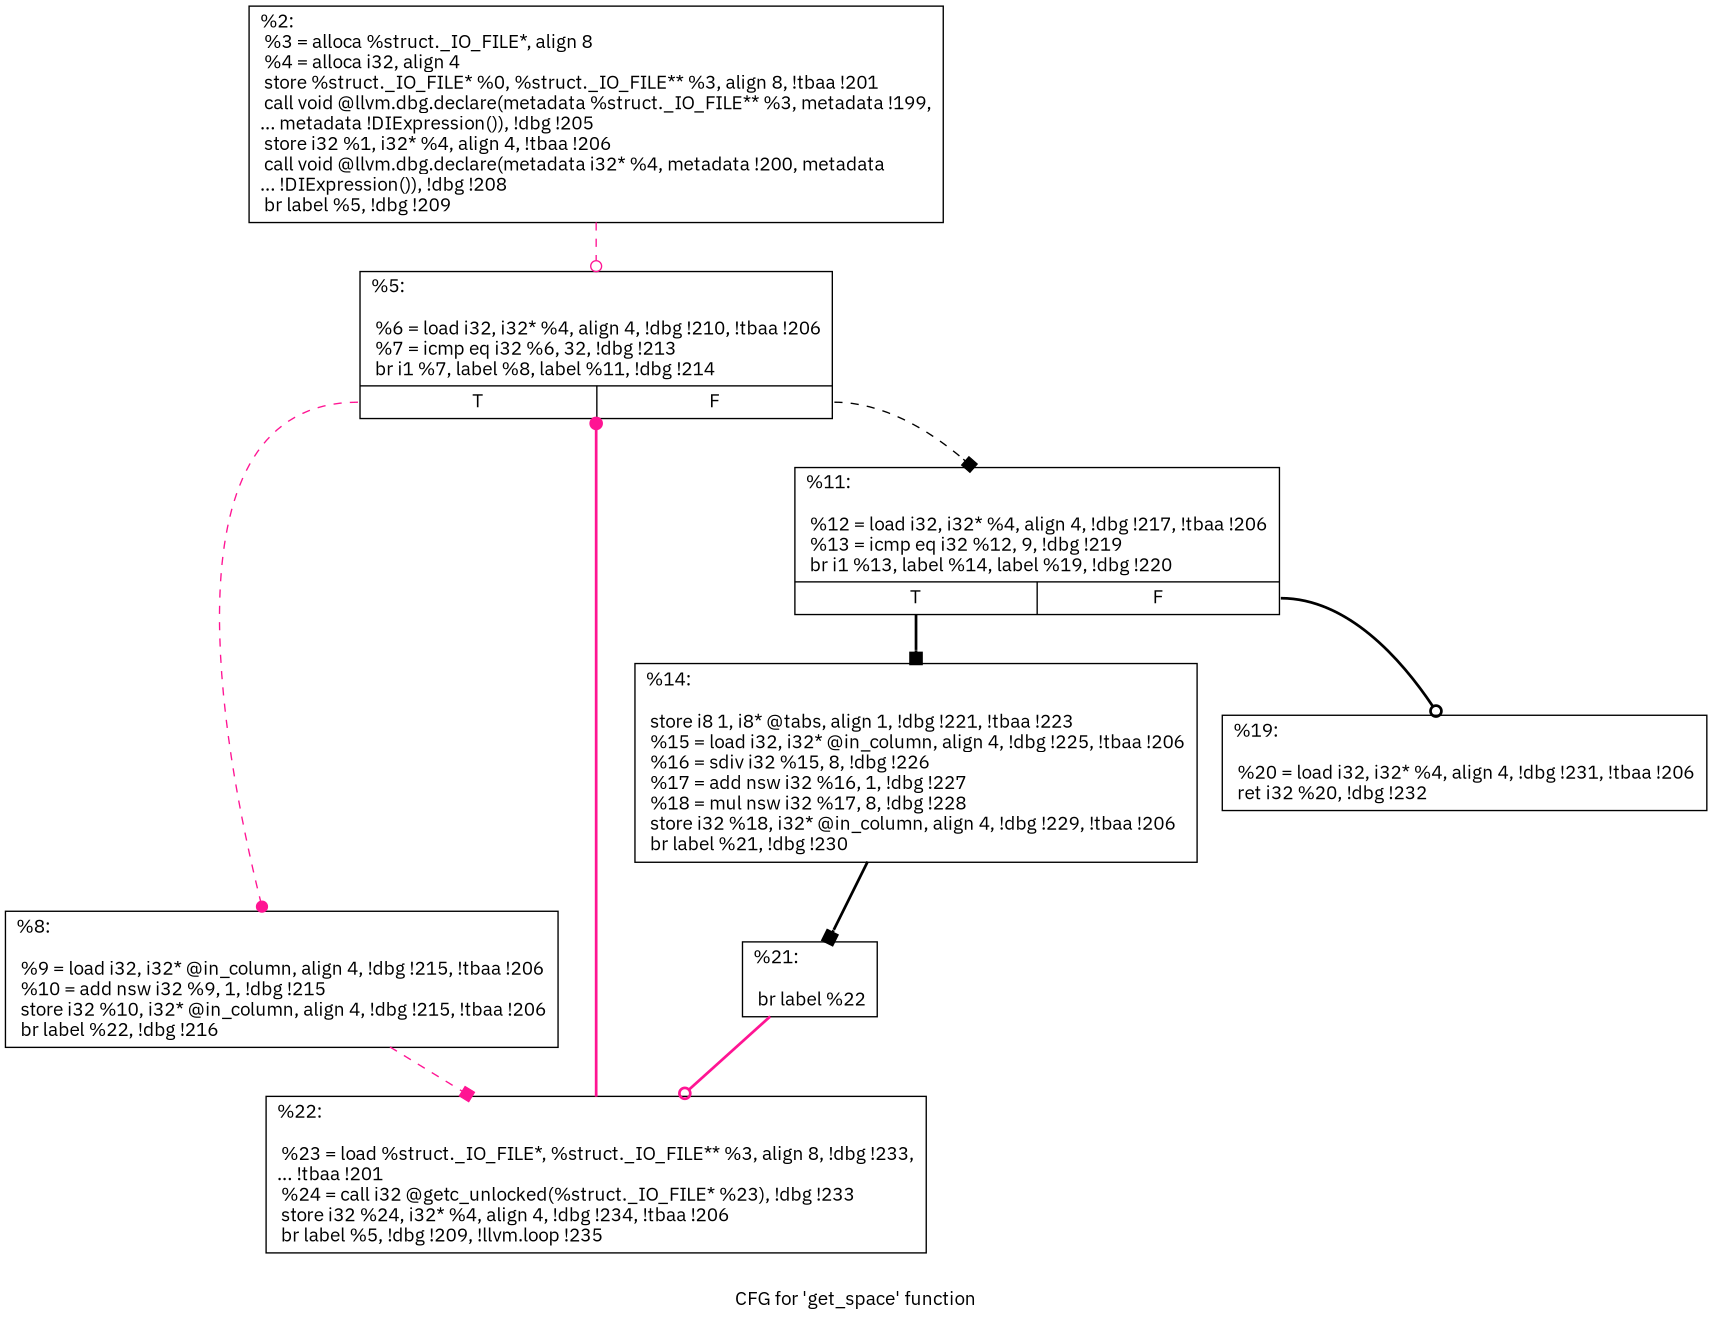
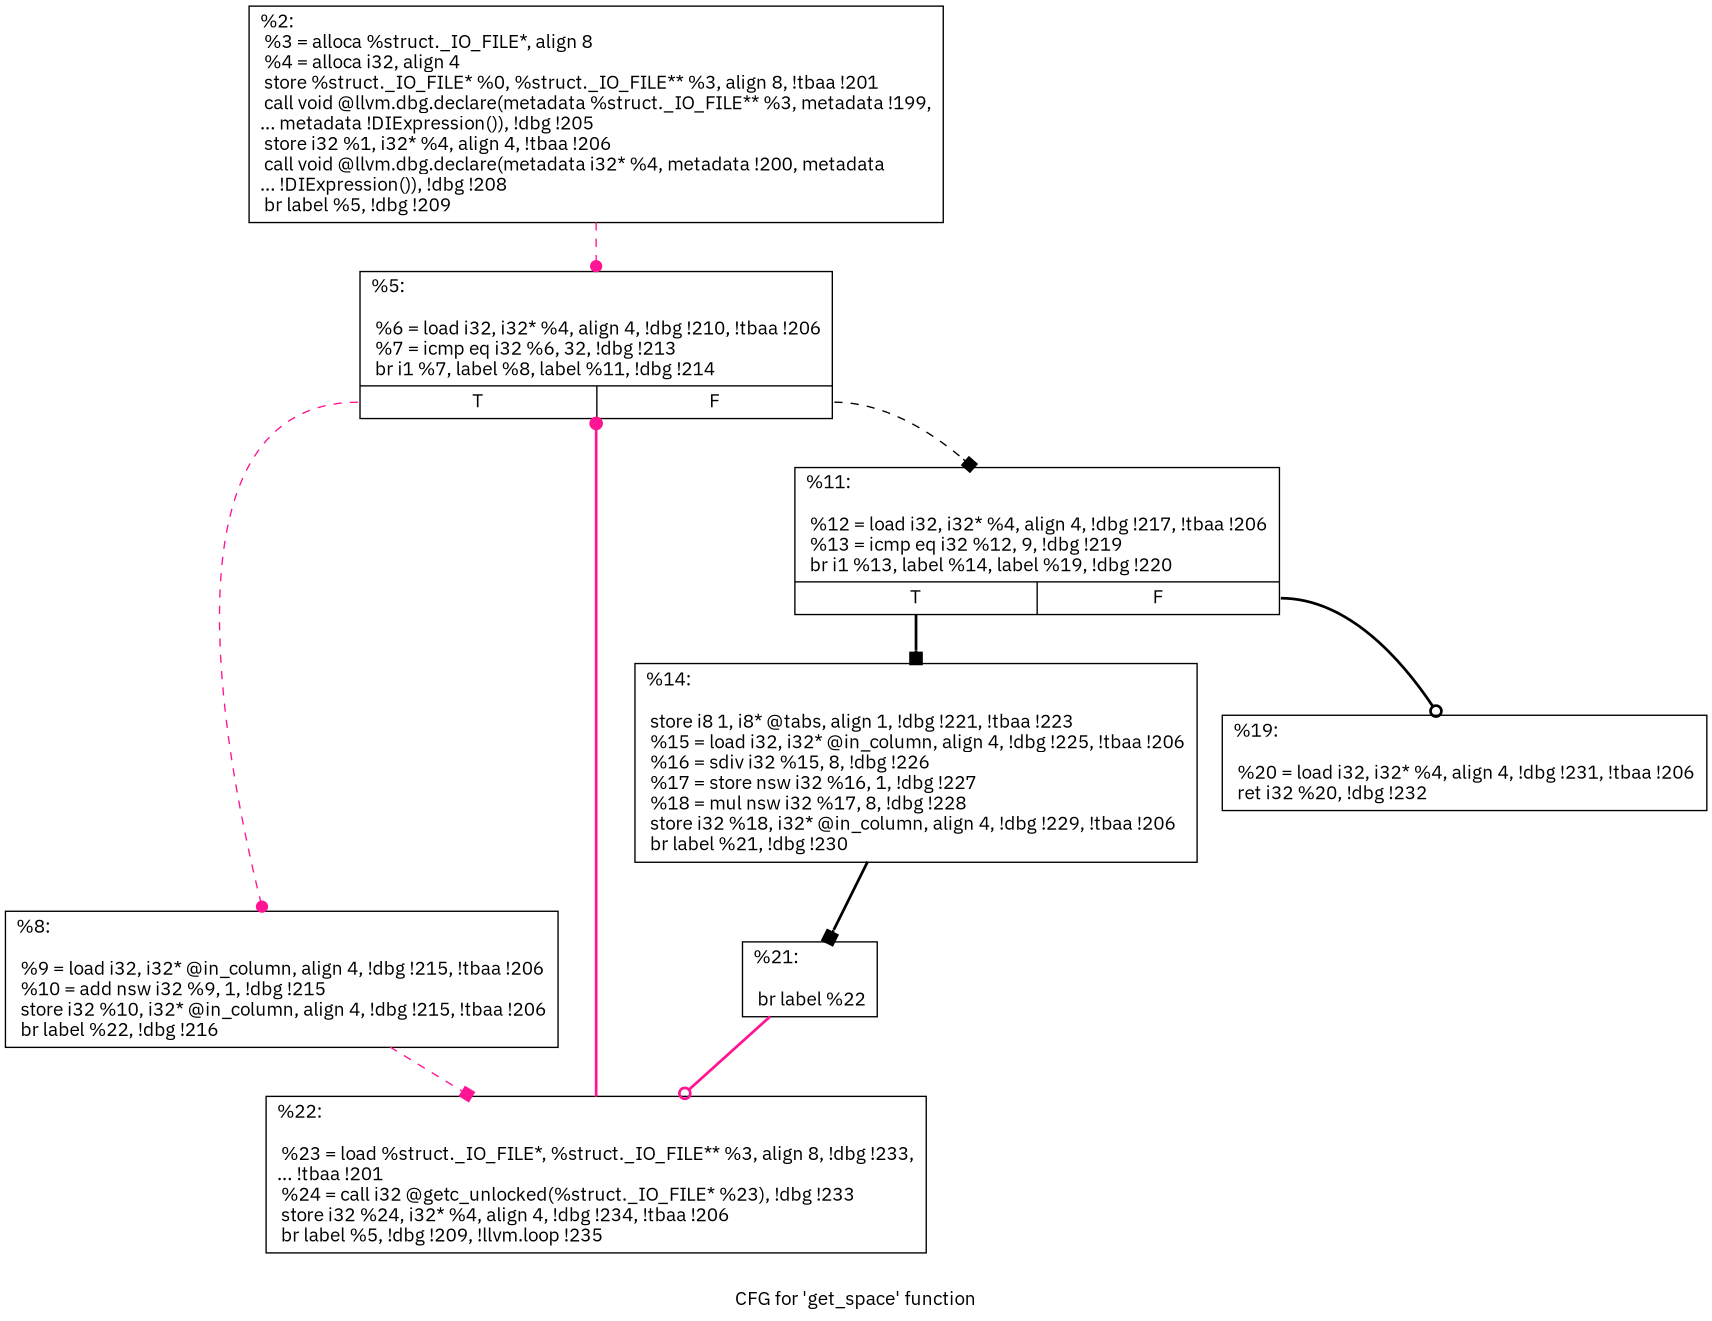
(596, 241) -> (596, 241)
(806, 783) -> (812, 783)
